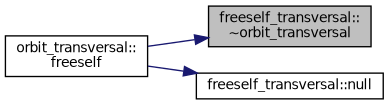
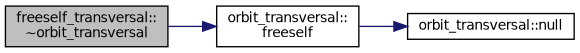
(171, 43) -> (185, 26)
(290, 86) -> (491, 26)
